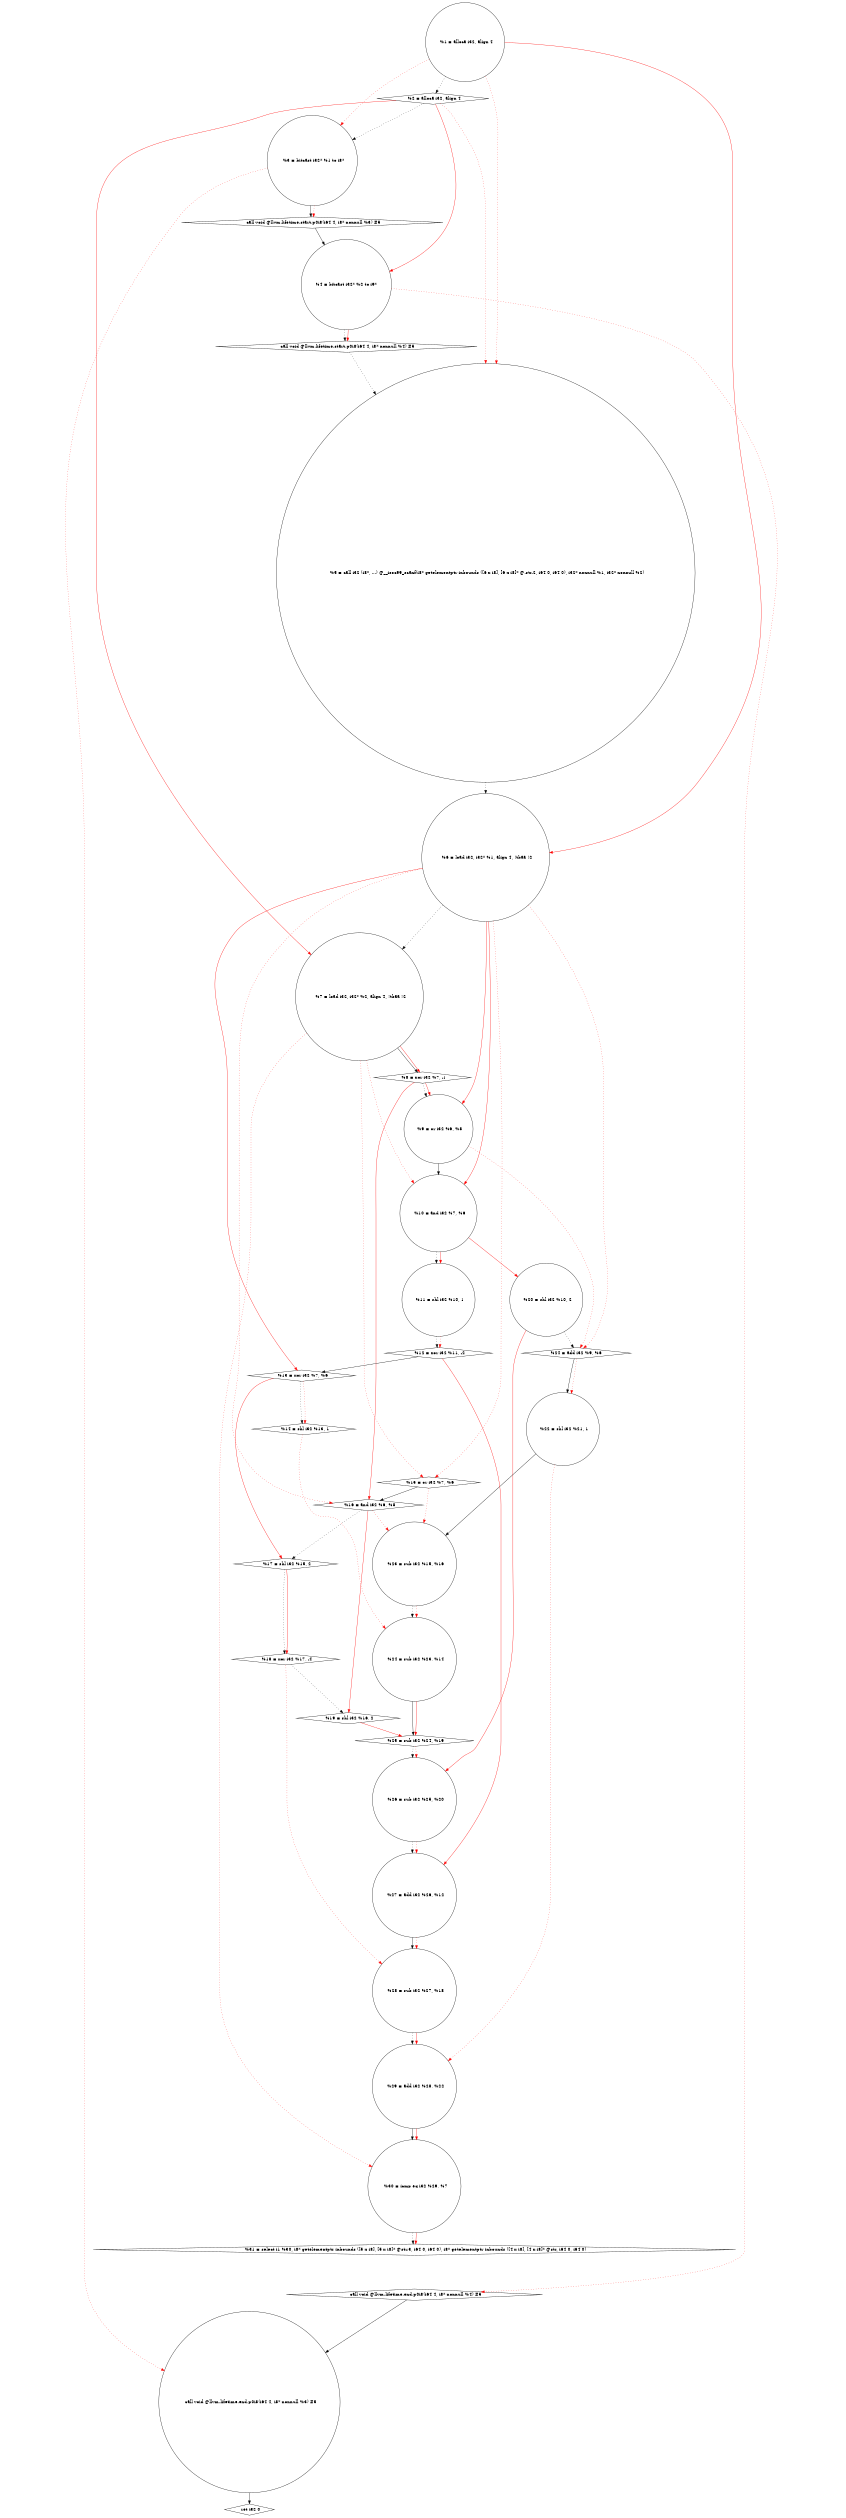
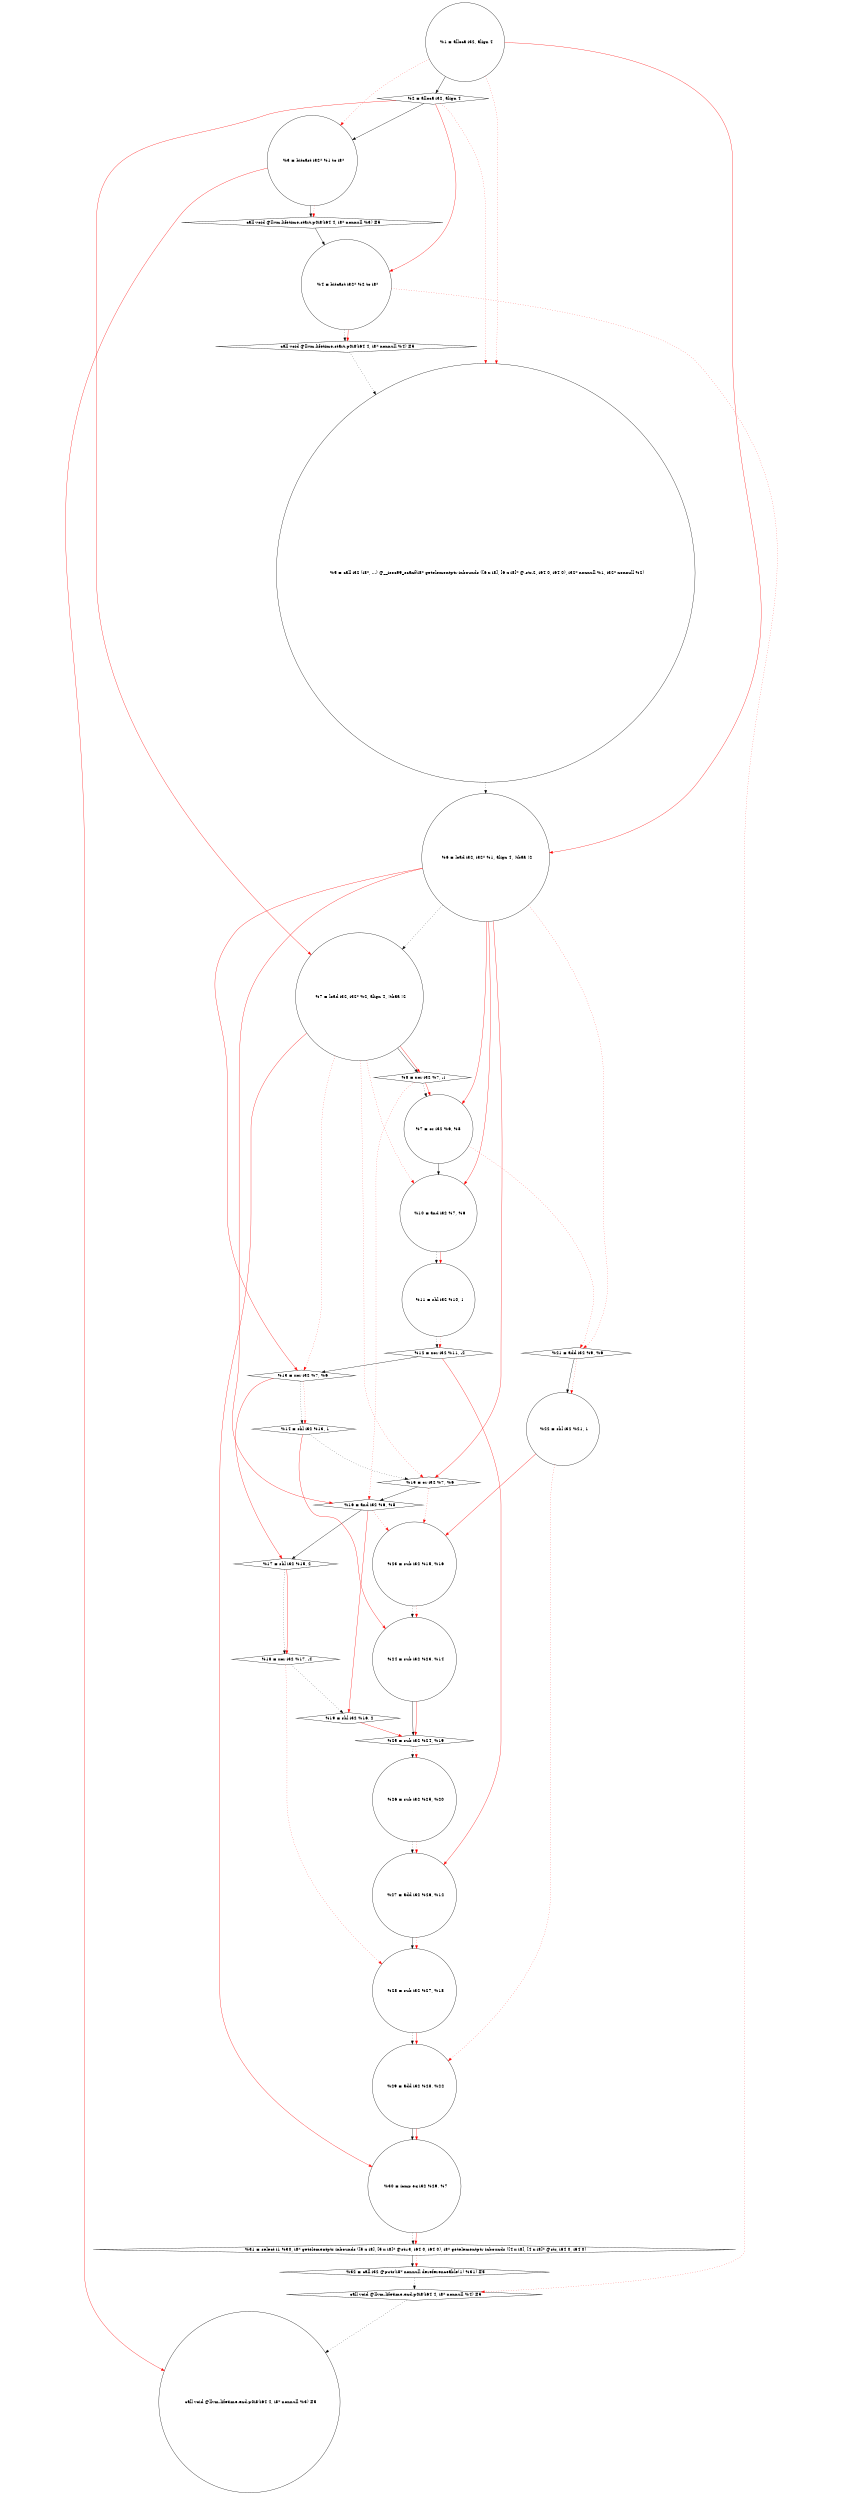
(441, 83) -> (441, 83)
(390, 121) -> (390, 121)
(346, 285) -> (346, 285)
(438, 1129) -> (438, 1129)
(239, 1165) -> (239, 1165)
(502, 1209) -> (502, 1209)
none -> (322, 1212)
(84, 1244) -> (84, 1244)
(376, 1284) -> (376, 1284)
(546, 1300) -> none
(576, 1353) -> (576, 1353)
none -> (354, 1463)
(492, 1494) -> (492, 1494)
(337, 1520) -> (337, 1520)
(328, 1533) -> (328, 1533)
(220, 1622) -> (220, 1622)
none -> (414, 2272)
(367, 2325) -> (367, 2325)
(249, 2510) -> none
